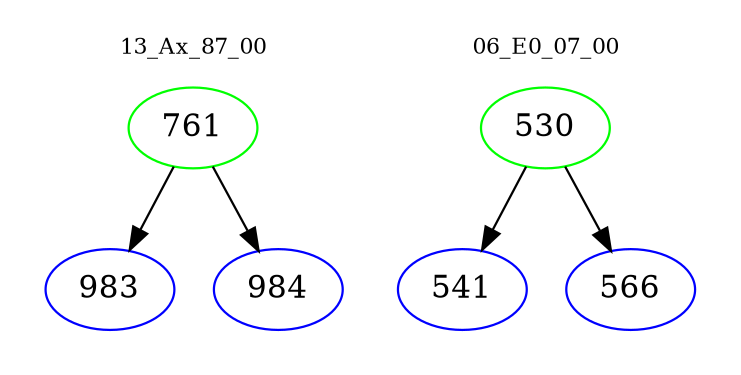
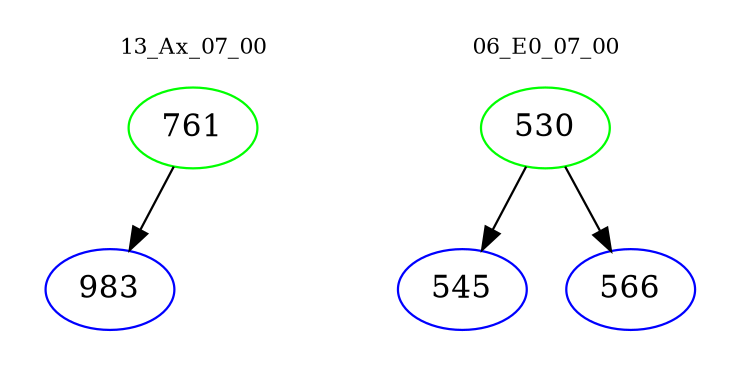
(194, 48) -> (194, 48)
(278, 290) -> none
(462, 290) -> (462, 290)
